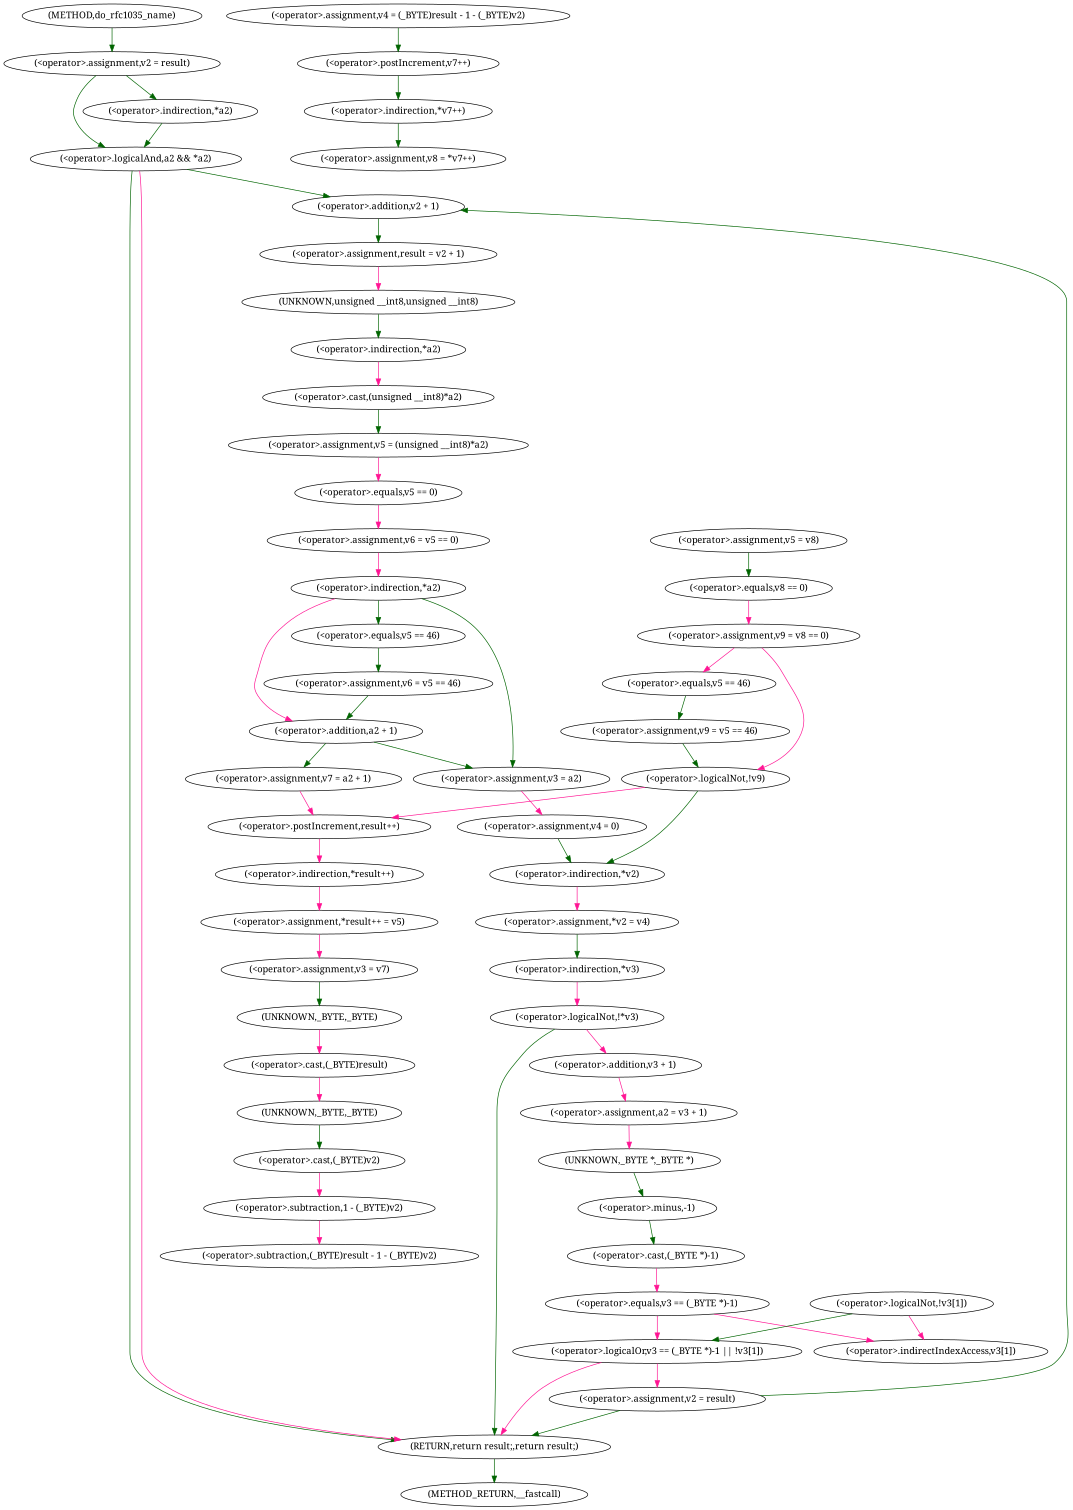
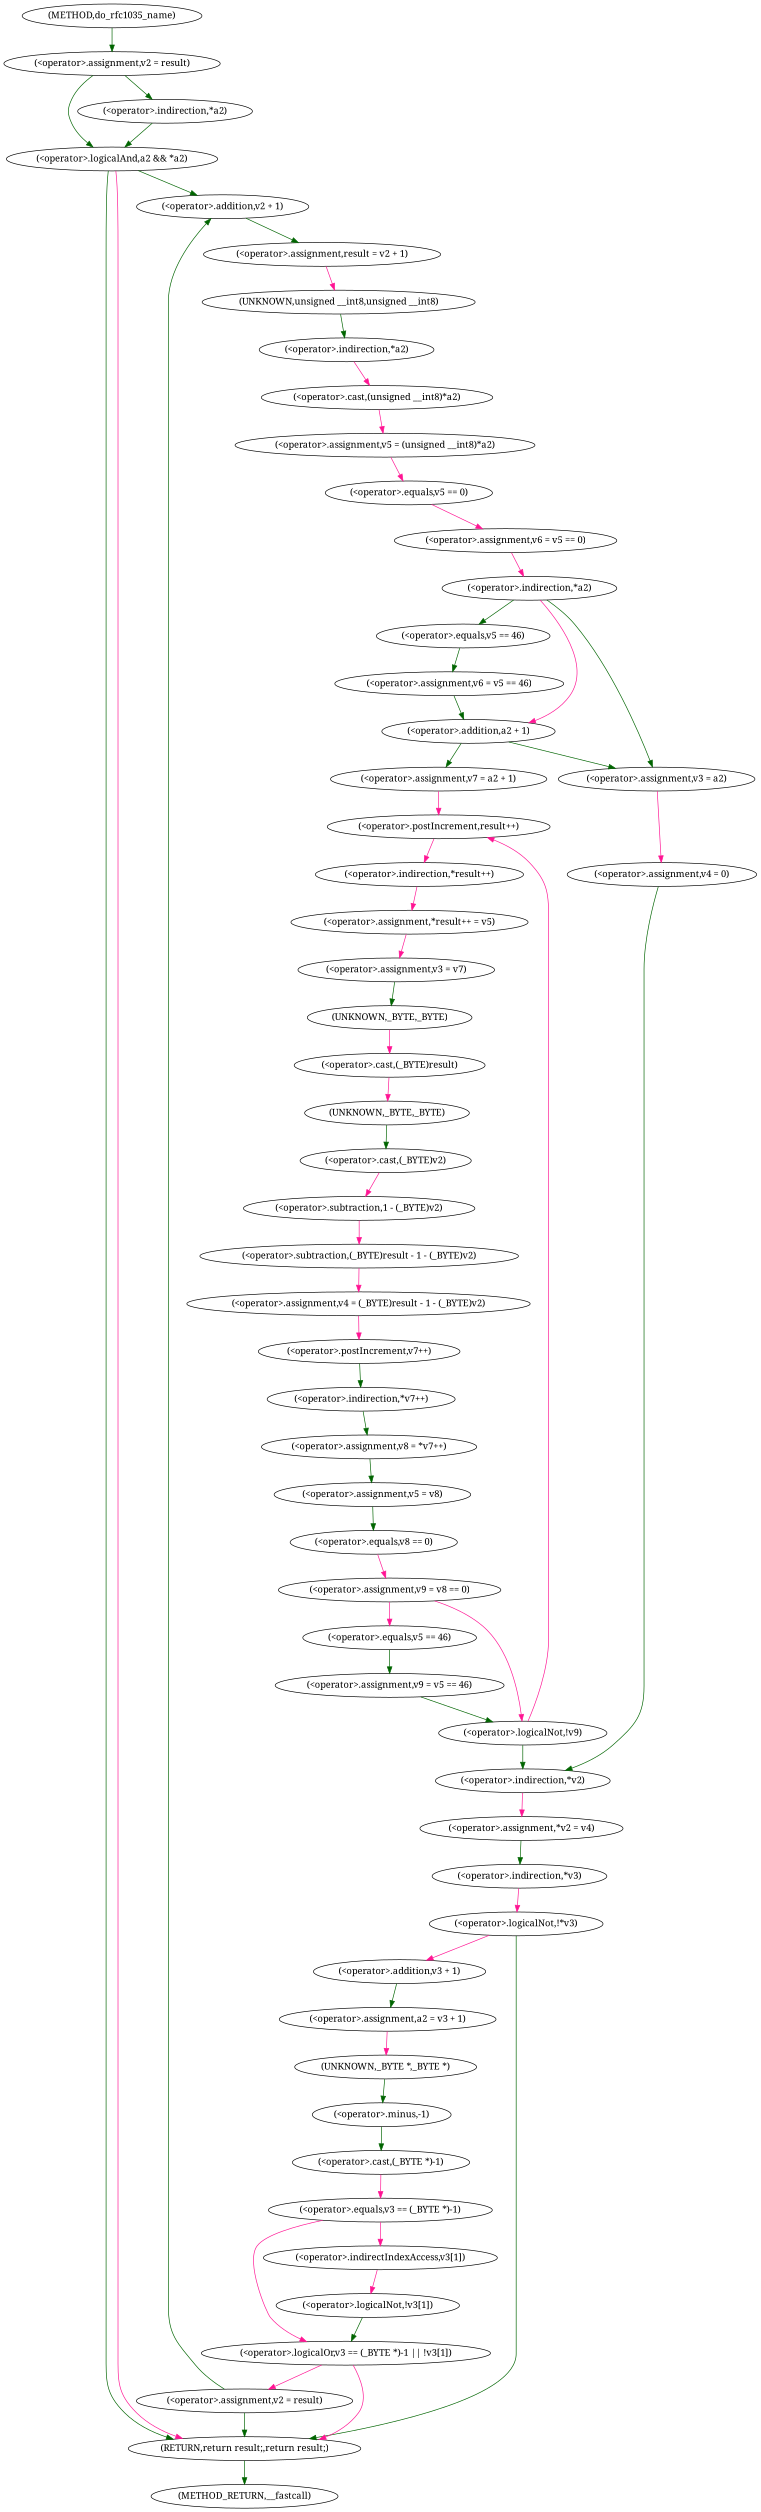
(398, 37) -> (359, 1324)
(378, 418) -> (380, 418)
(621, 1086) -> (394, 1992)
none -> (359, 1277)
(915, 1325) -> (375, 2278)
none -> (371, 1468)
